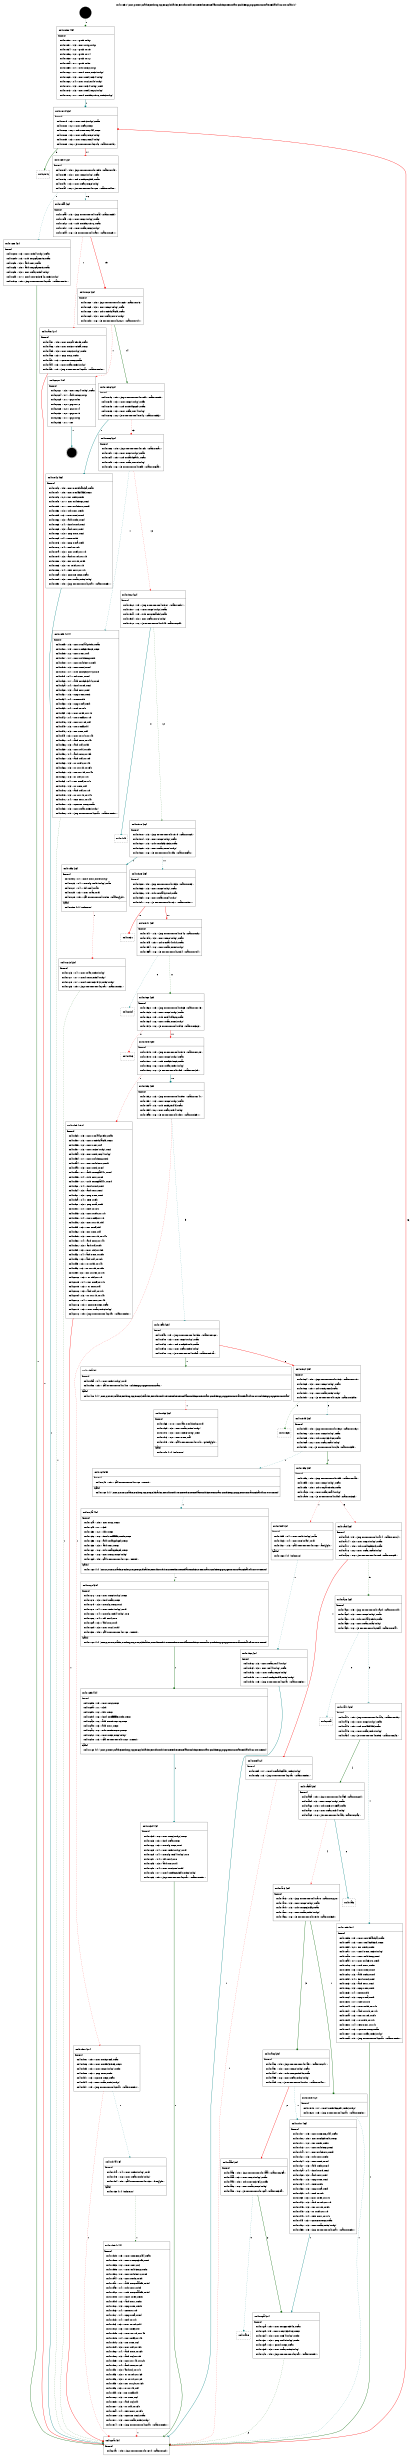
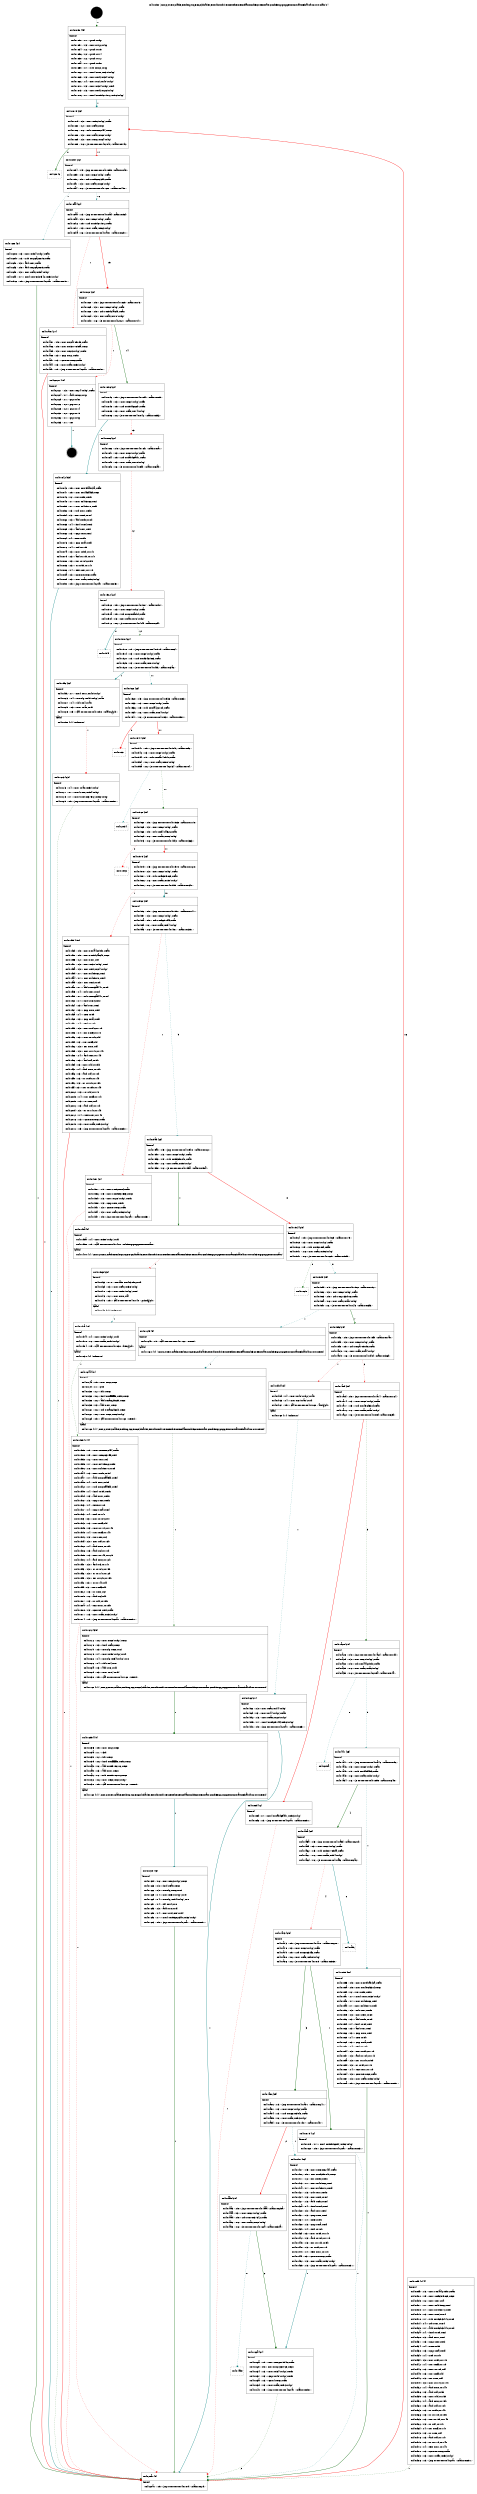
(119, 551) -> none
(121, 2124) -> (113, 1318)
